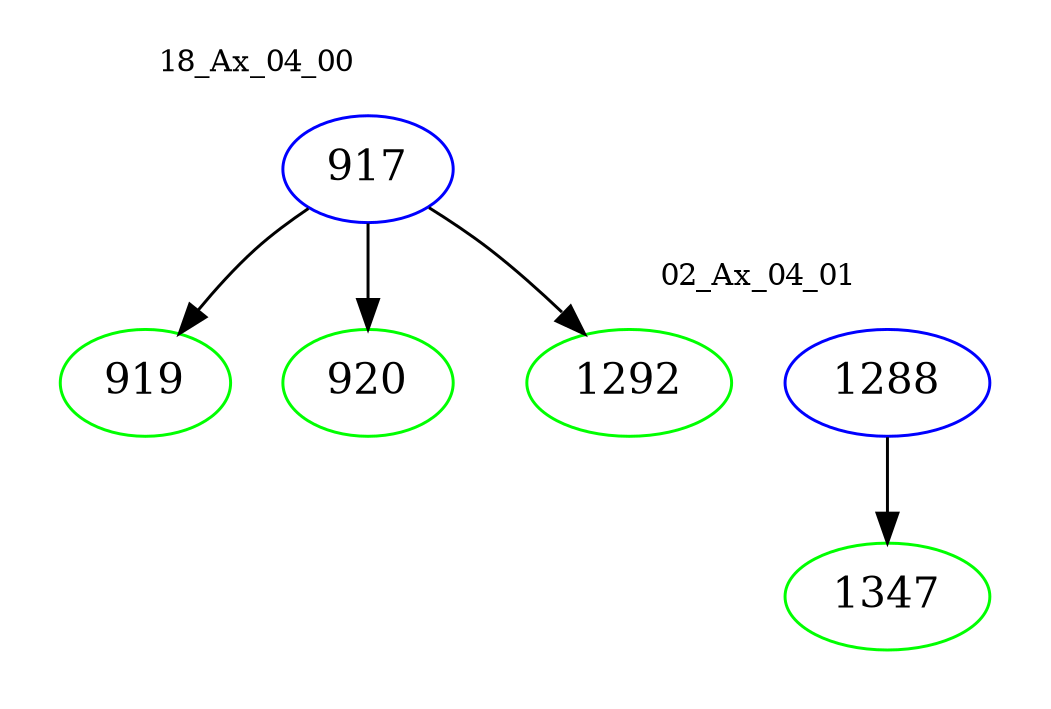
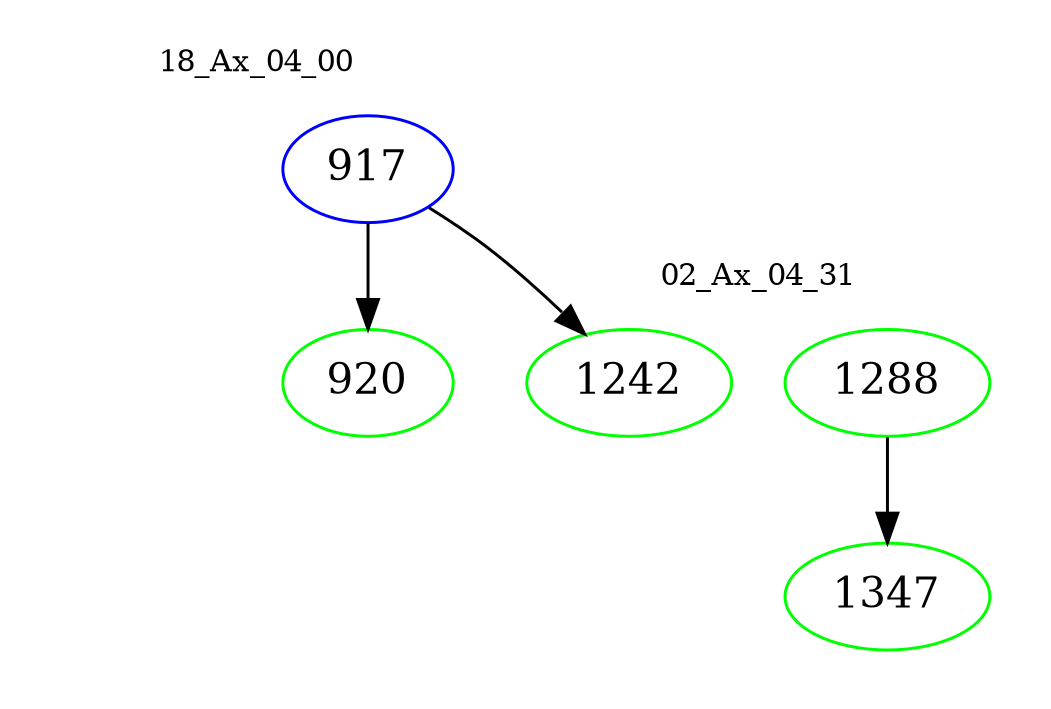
(758, 278) -> (758, 278)
(145, 383) -> none
(629, 383) -> (629, 383)
(887, 383) -> (887, 383)
